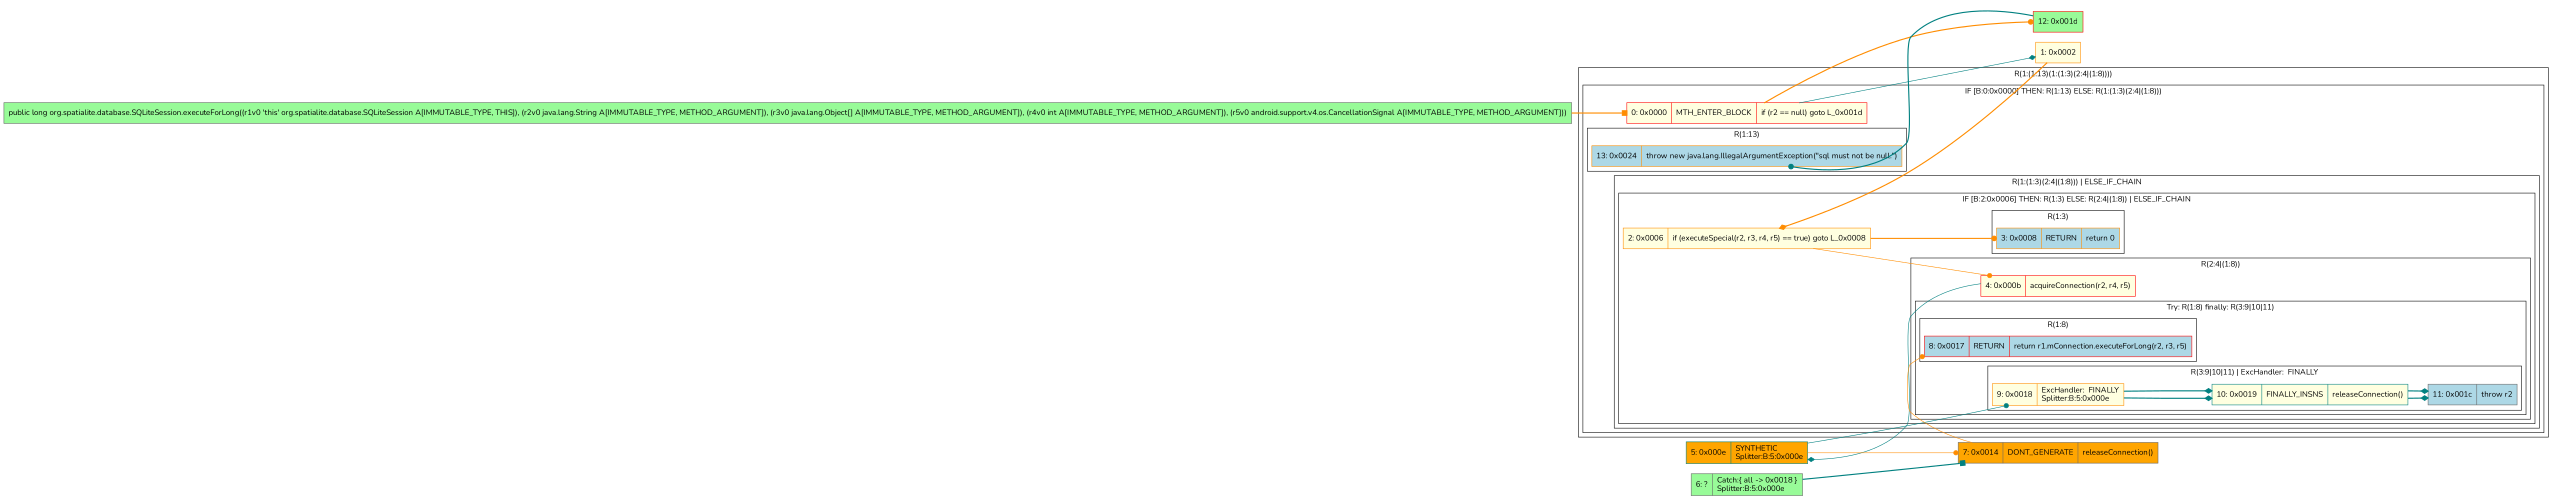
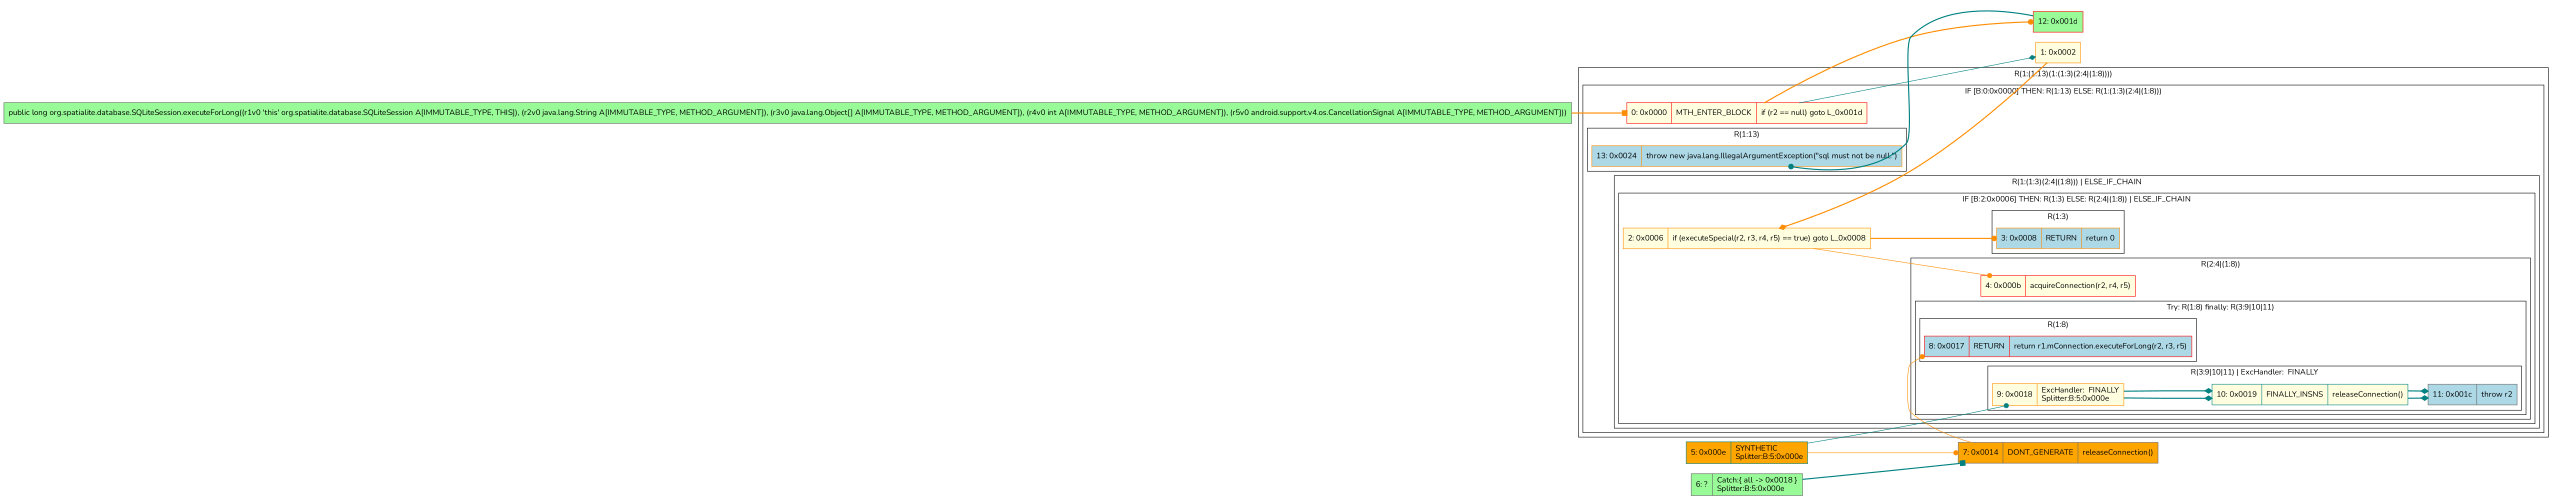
(1885, 443) -> none
